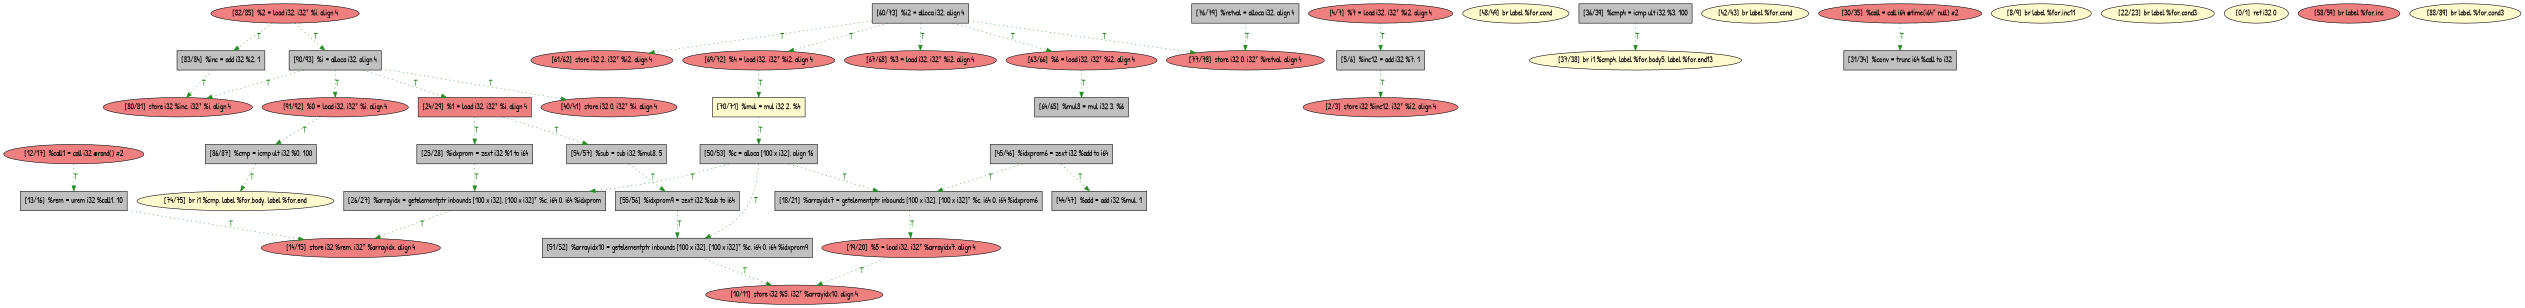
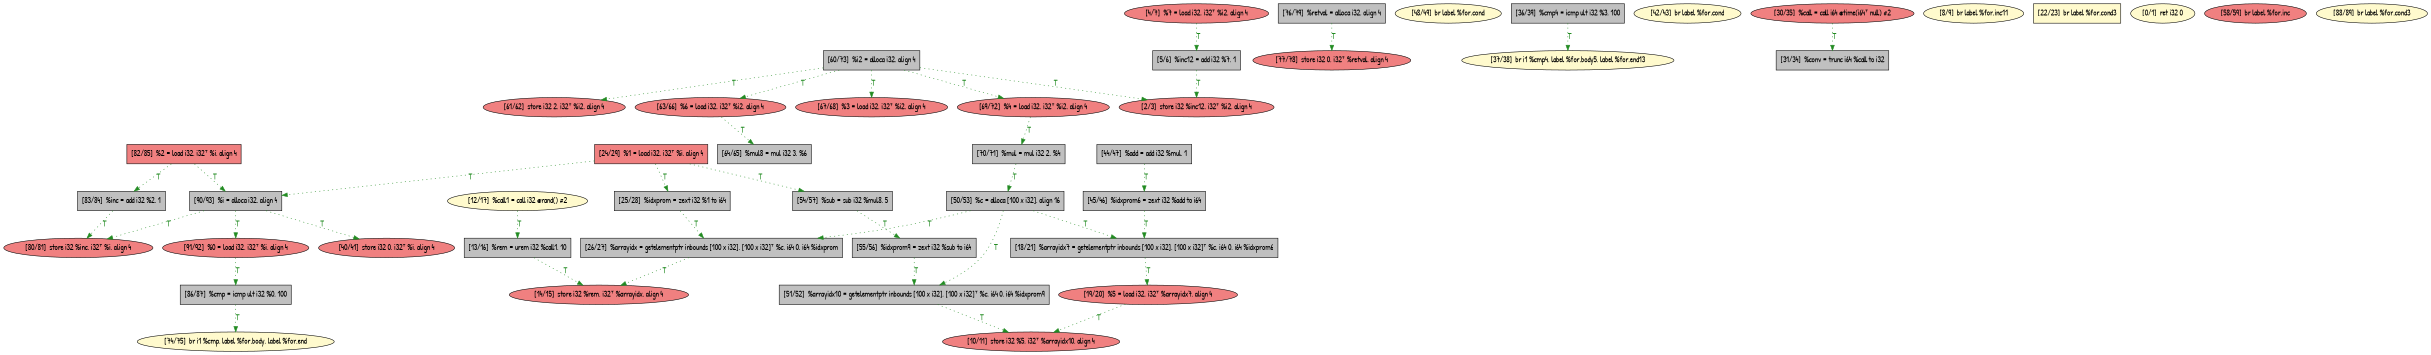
(285, 13) -> (184, 154)
(2158, 13) -> (2077, 13)
(1080, 36) -> (1031, 83)
(402, 83) -> (441, 178)
(759, 107) -> (1019, 154)
(74, 154) -> (518, 201)
(1073, 176) -> (1144, 175)
